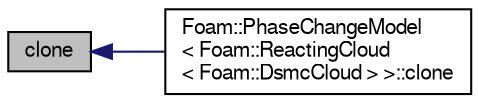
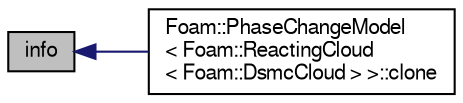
(50, 52) -> (41, 52)
